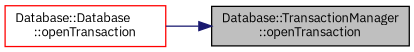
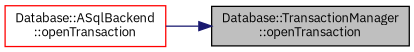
(85, 26) -> (85, 26)
